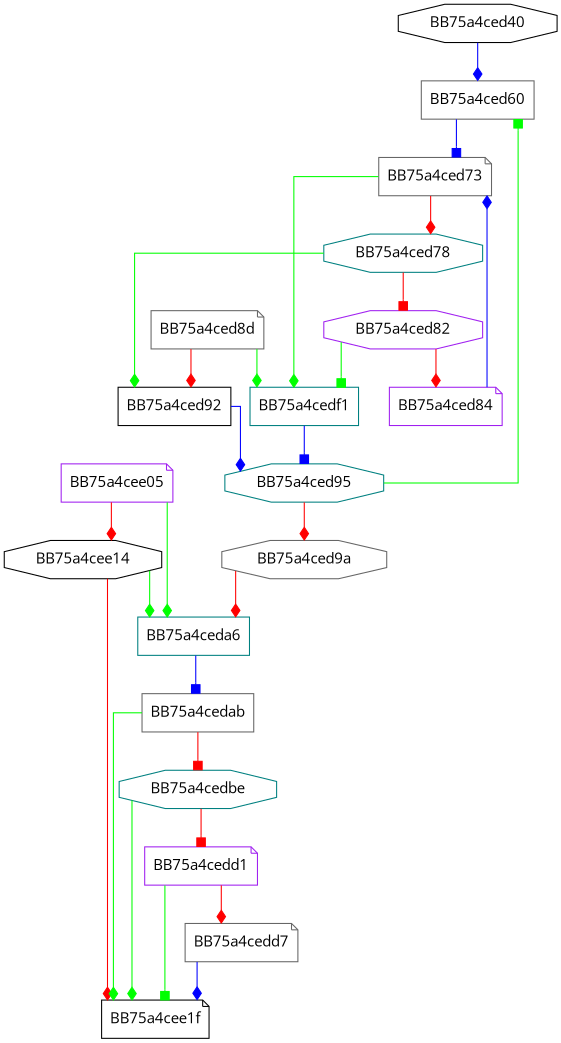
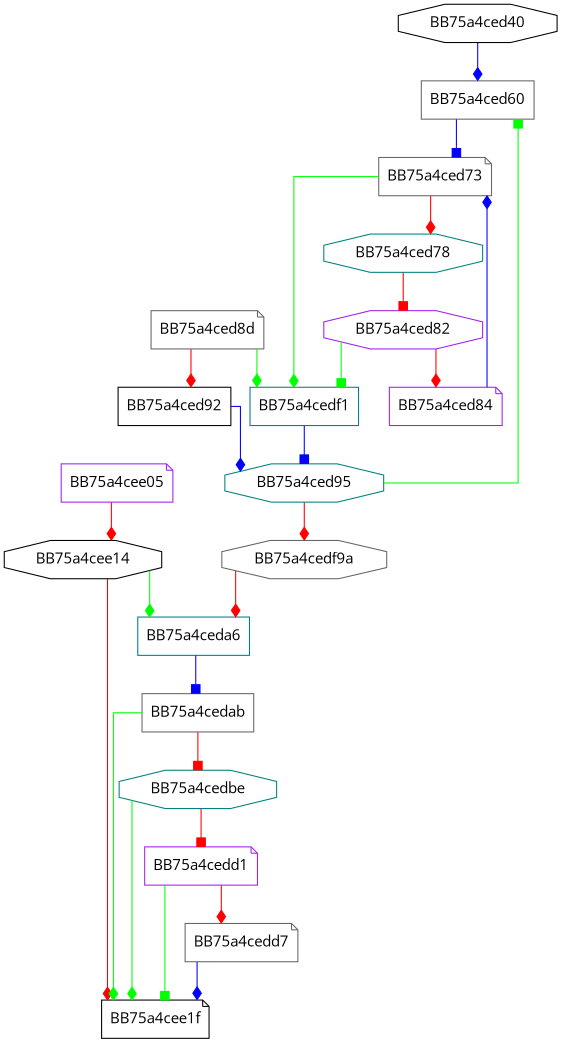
(169, 253) -> none
(167, 553) -> none
(304, 560) -> (304, 560)
